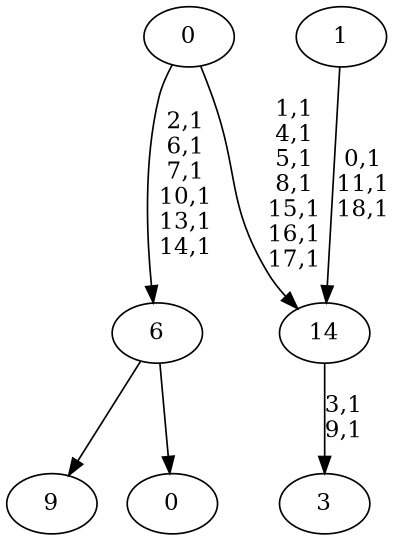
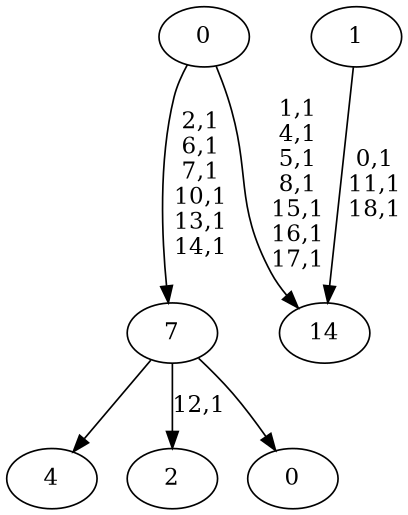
(157, 333) -> (172, 333)
none -> (172, 479)
(52, 504) -> (52, 479)
(325, 504) -> none
